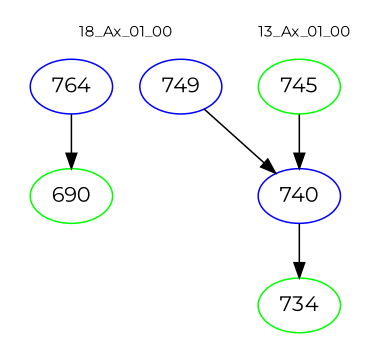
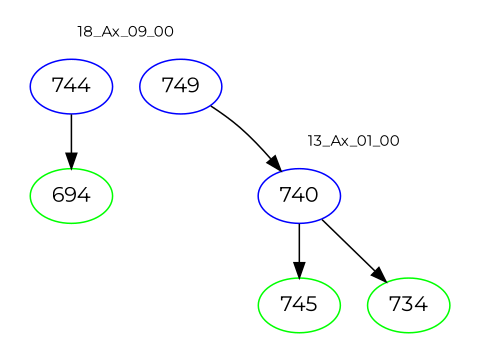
(126, 33) -> (126, 33)
(71, 87) -> (71, 87)
(299, 134) -> (299, 243)
(71, 196) -> (71, 196)
